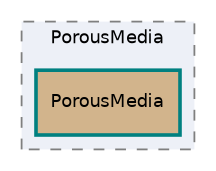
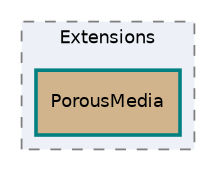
(108, 39) -> (108, 39)
